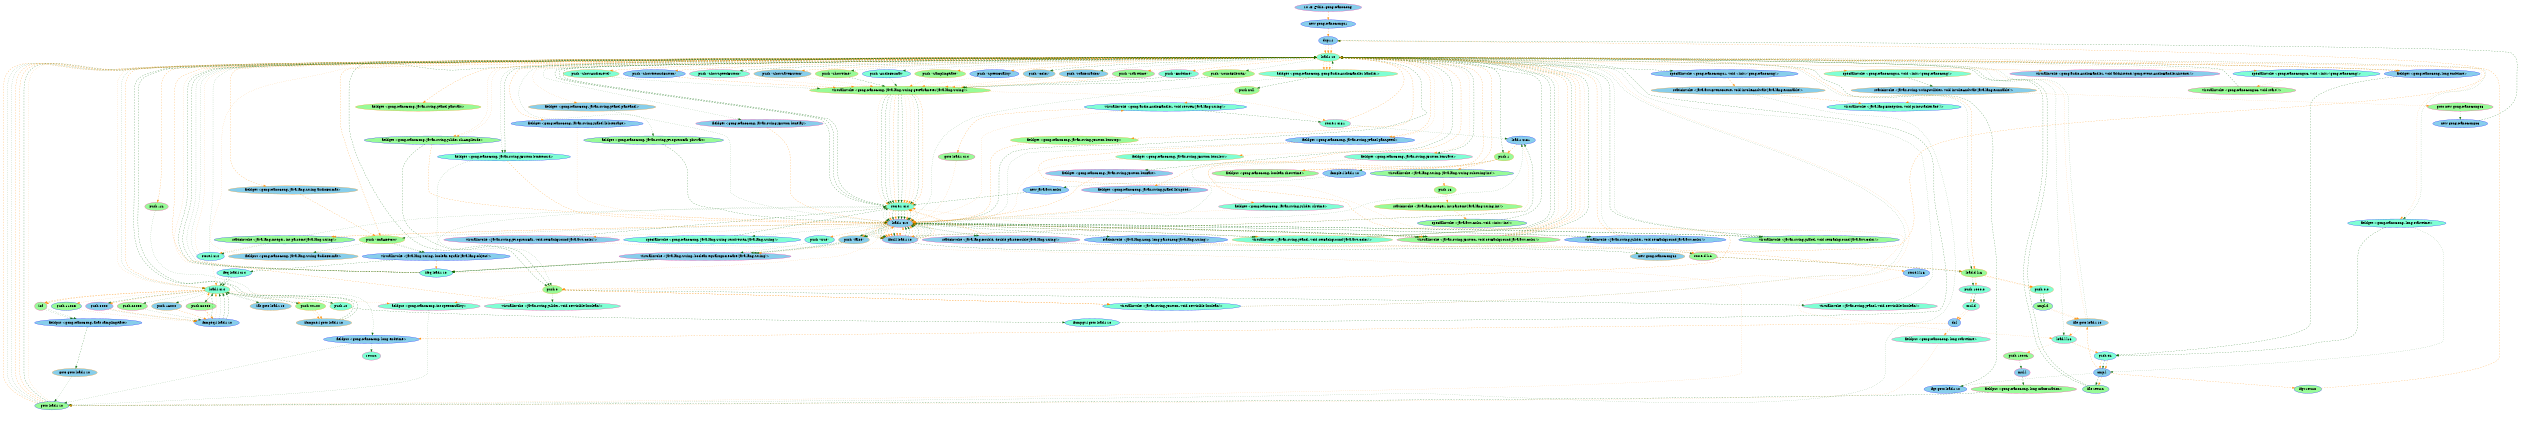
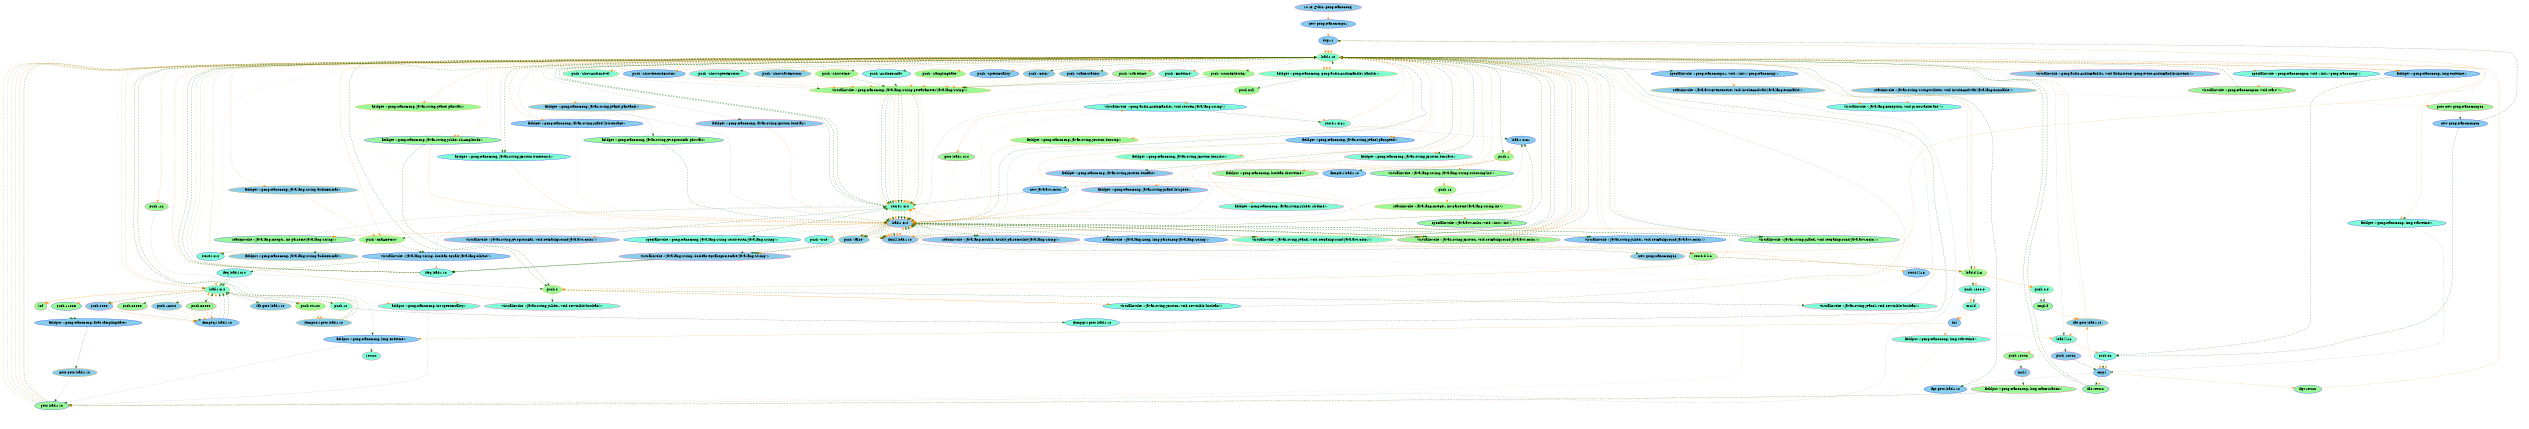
(1897, 74) -> none
(446, 246) -> (396, 281)
(676, 268) -> (583, 218)
(2298, 346) -> (2374, 335)
none -> (2066, 356)
